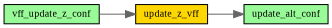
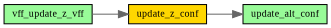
(52, 14) -> (48, 14)
(172, 14) -> (168, 14)
